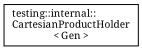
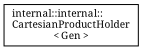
(71, 25) -> (71, 25)
